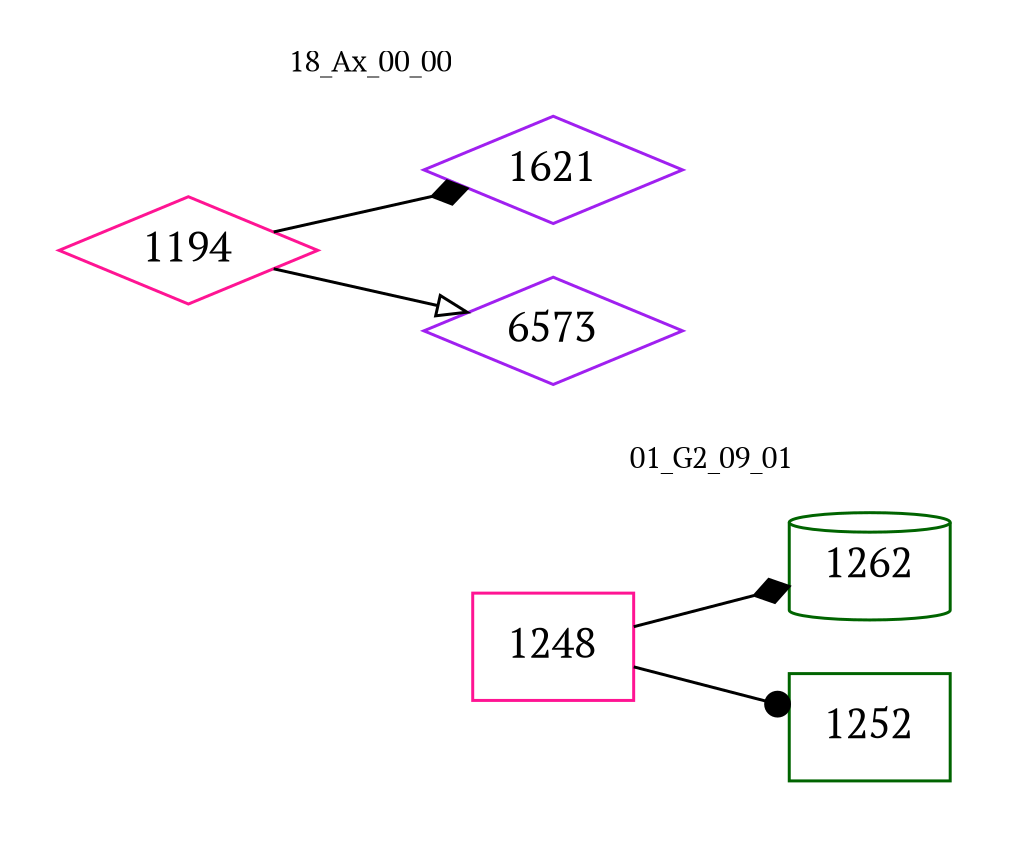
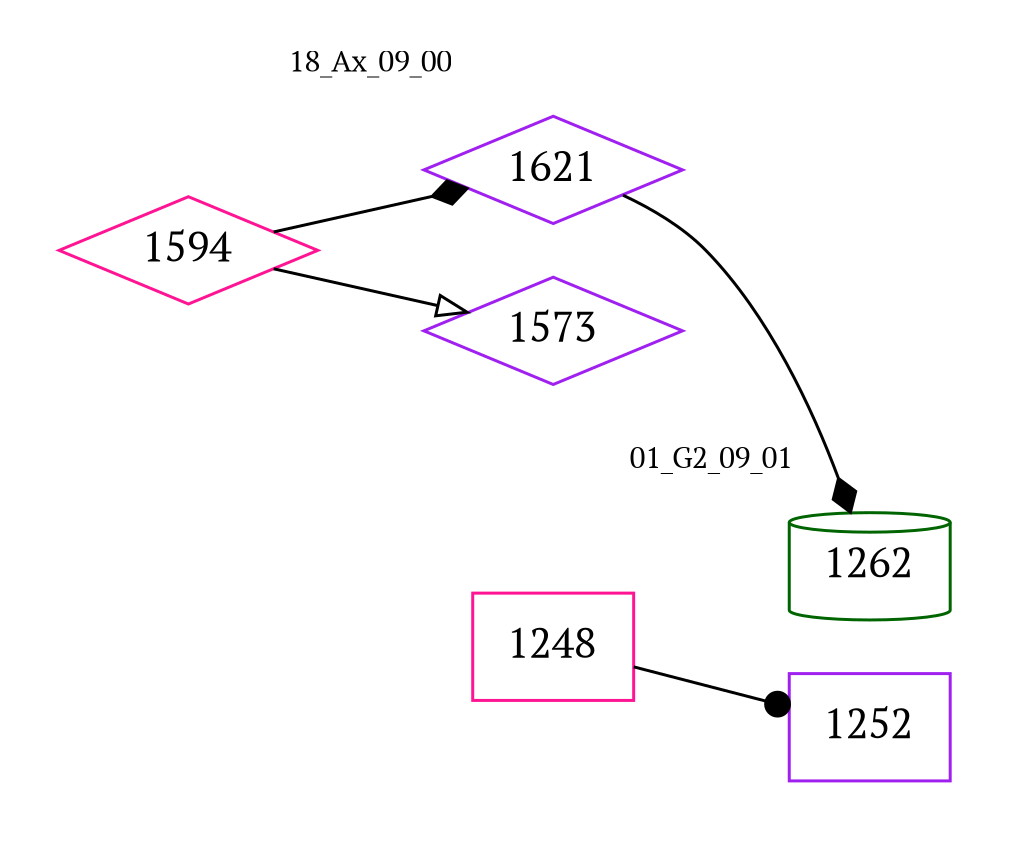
(371, 64) -> (371, 64)
(188, 250) -> (188, 250)
(553, 331) -> (553, 331)
(694, 611) -> (757, 315)
(870, 727) -> (870, 727)
